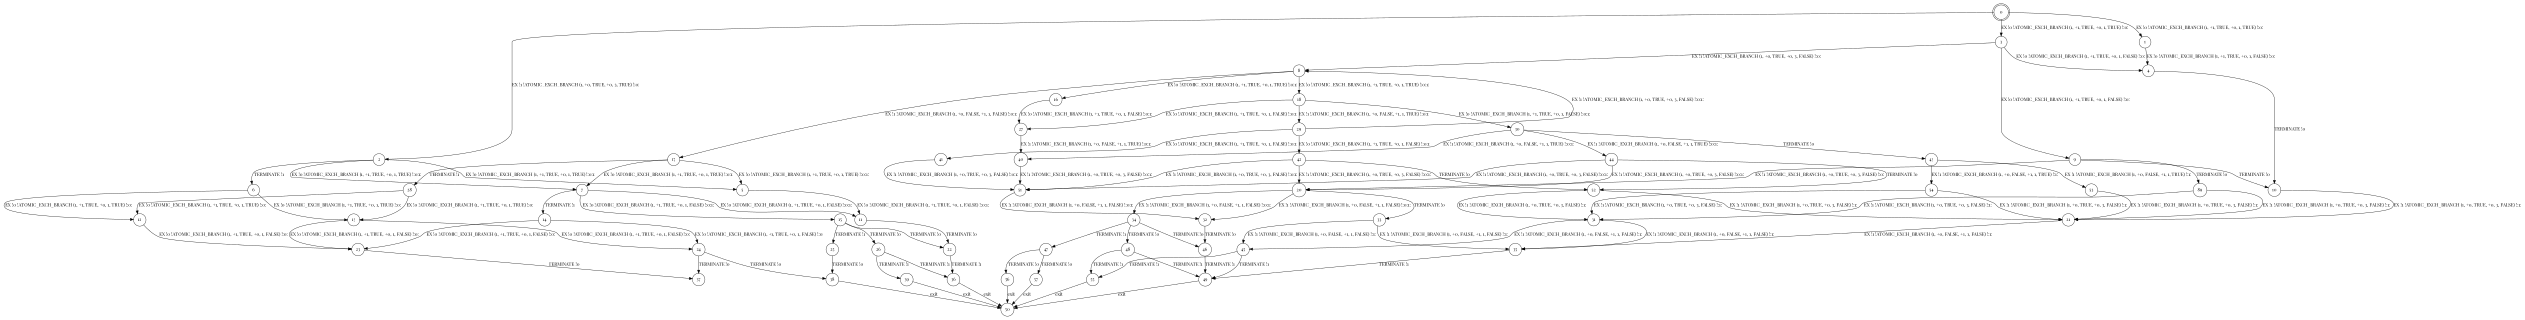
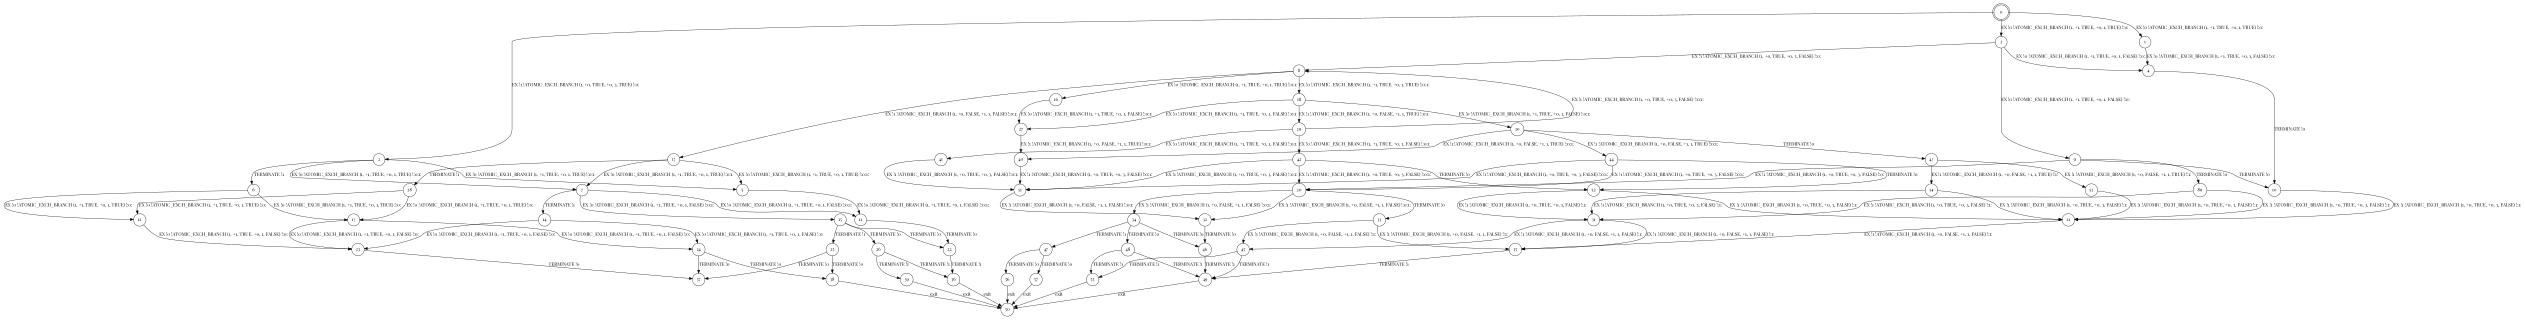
none -> (771, 269)
